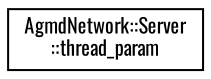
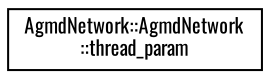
(106, 40) -> (135, 40)
